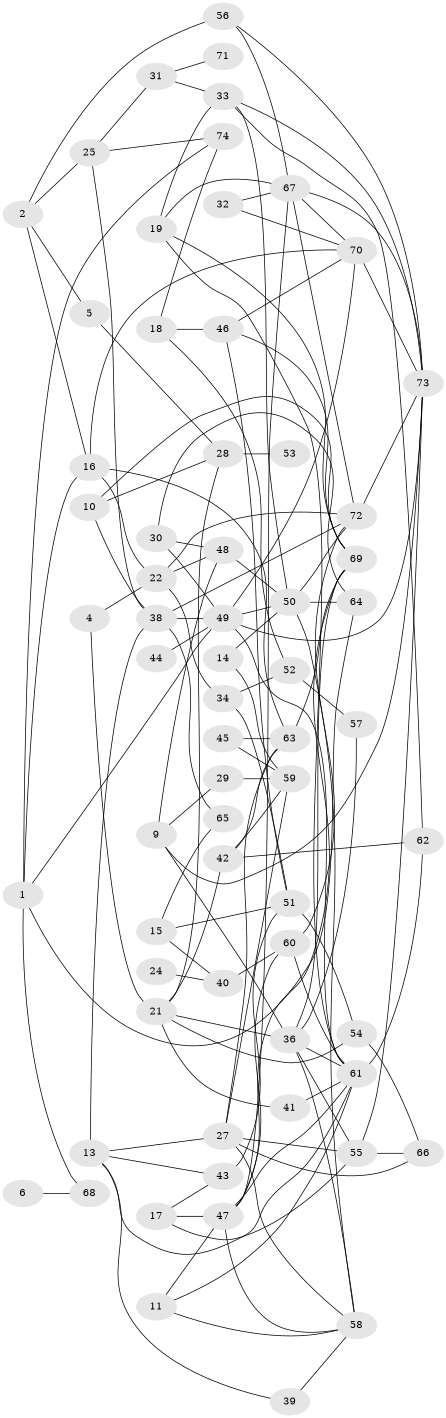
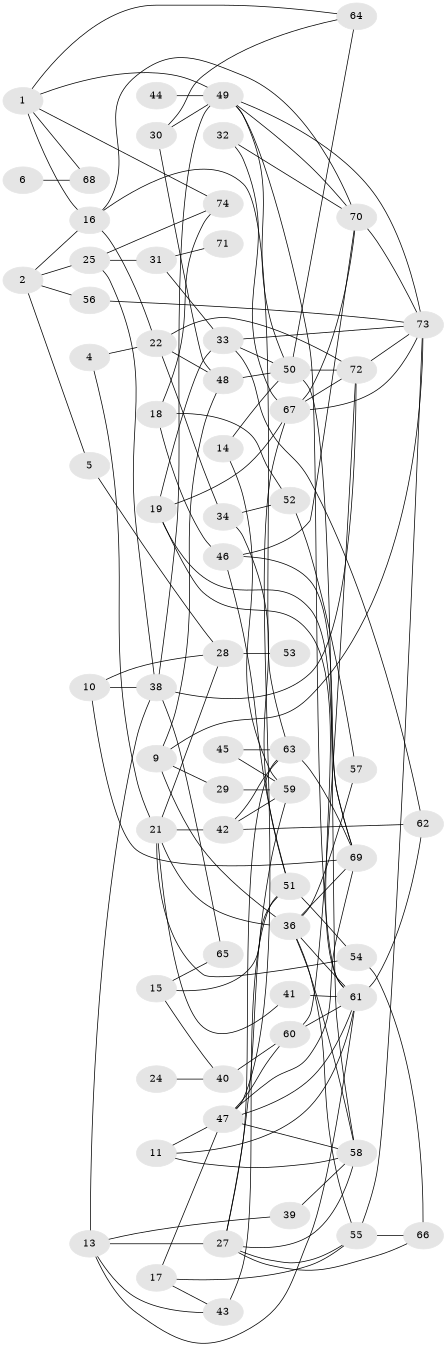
(269, 98) -> none
